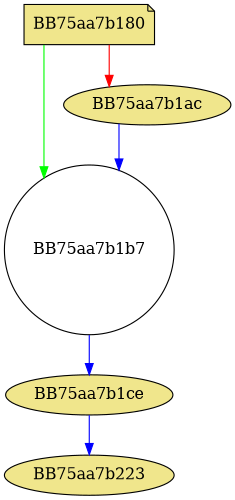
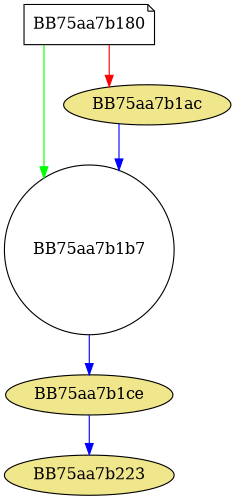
(89, 25) -> (89, 25)
